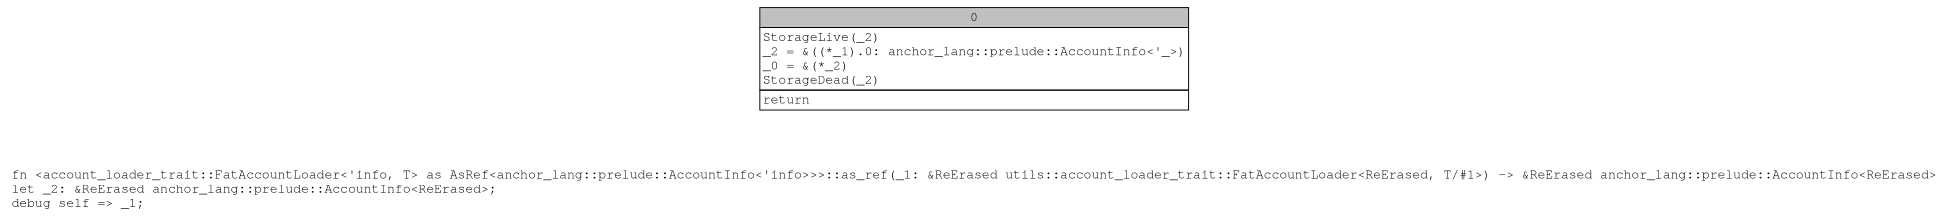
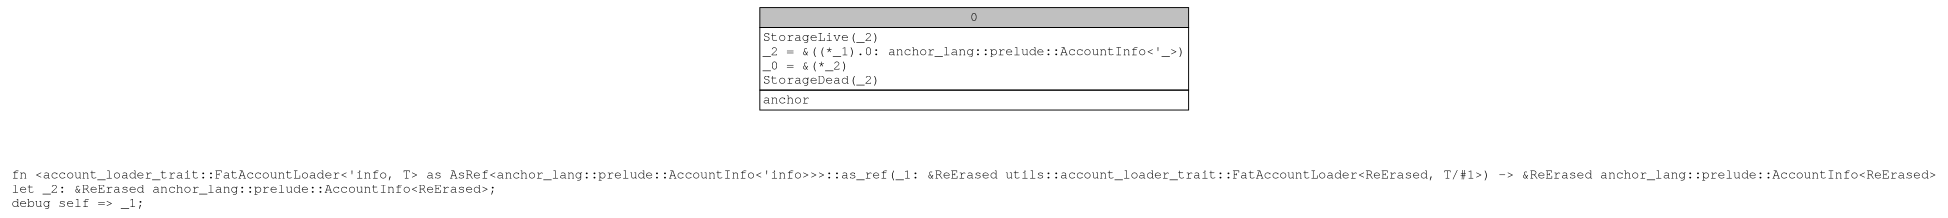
(786, 100) -> (786, 100)
